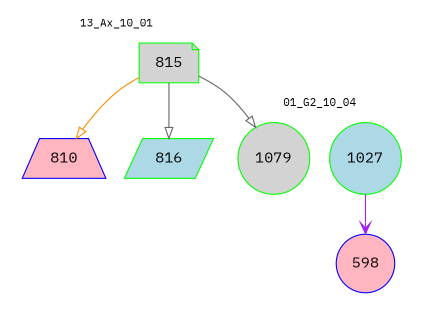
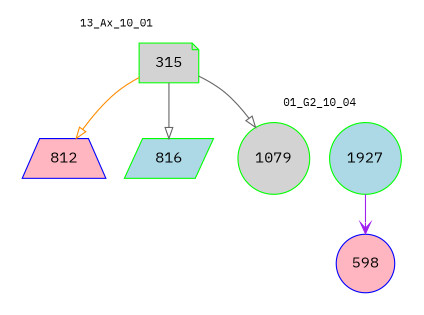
(169, 63) -> (169, 63)
(64, 158) -> (64, 158)
(365, 158) -> (365, 158)
